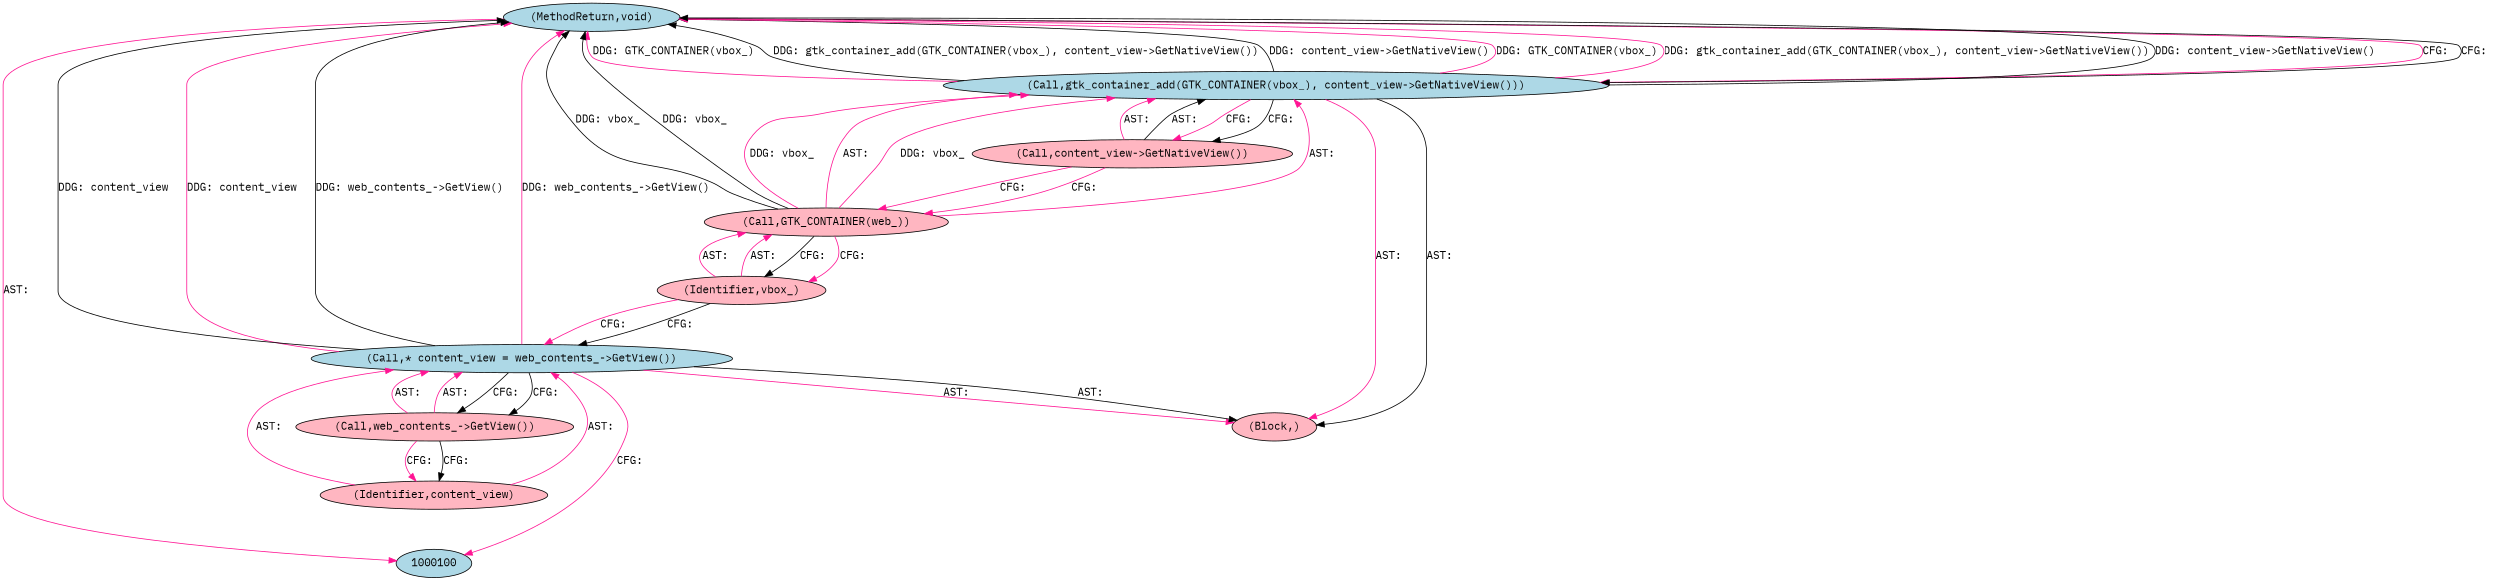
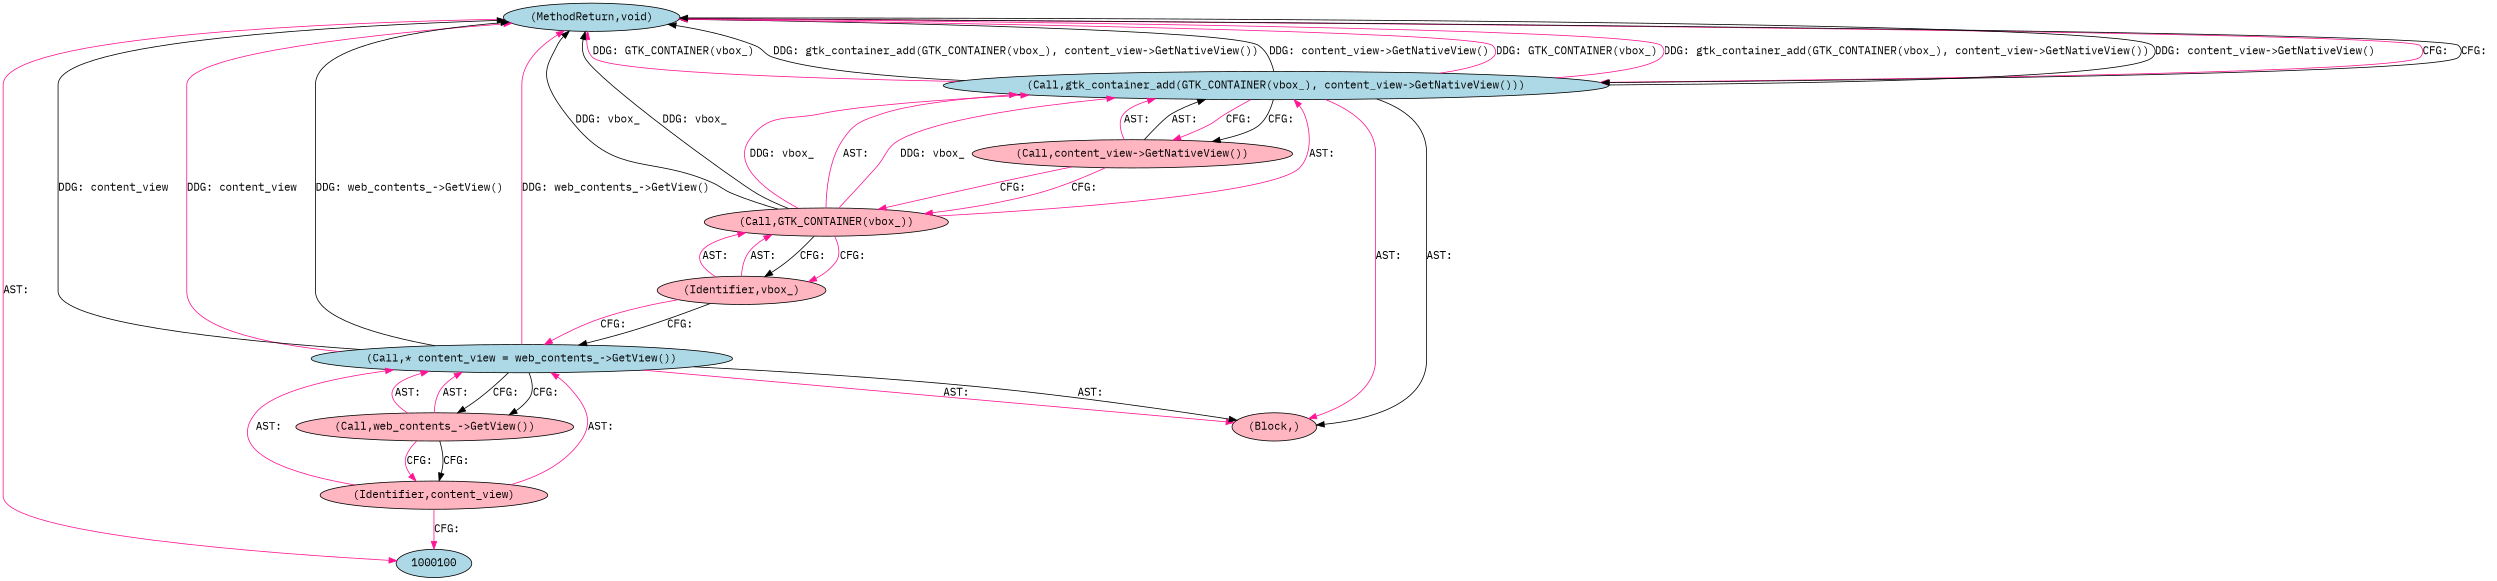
(826, 222) -> (826, 222)
(597, 481) -> (434, 525)
